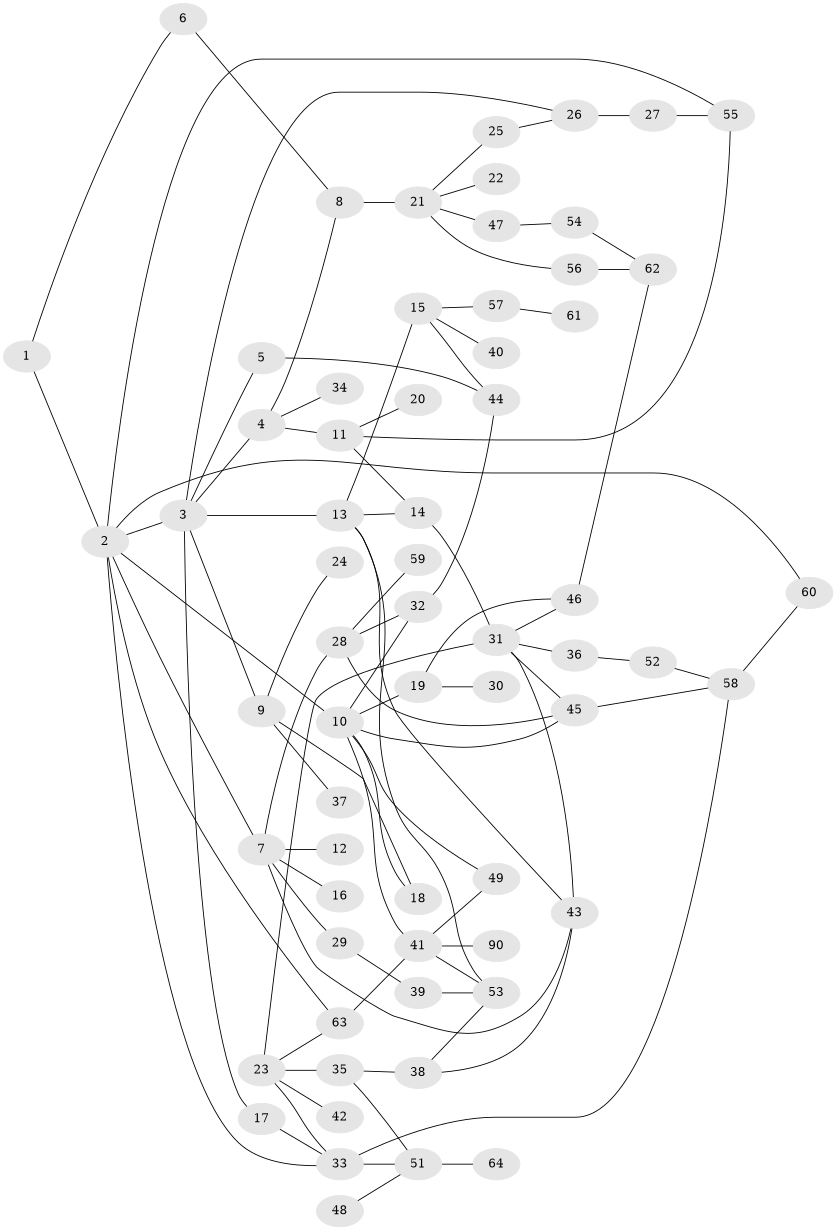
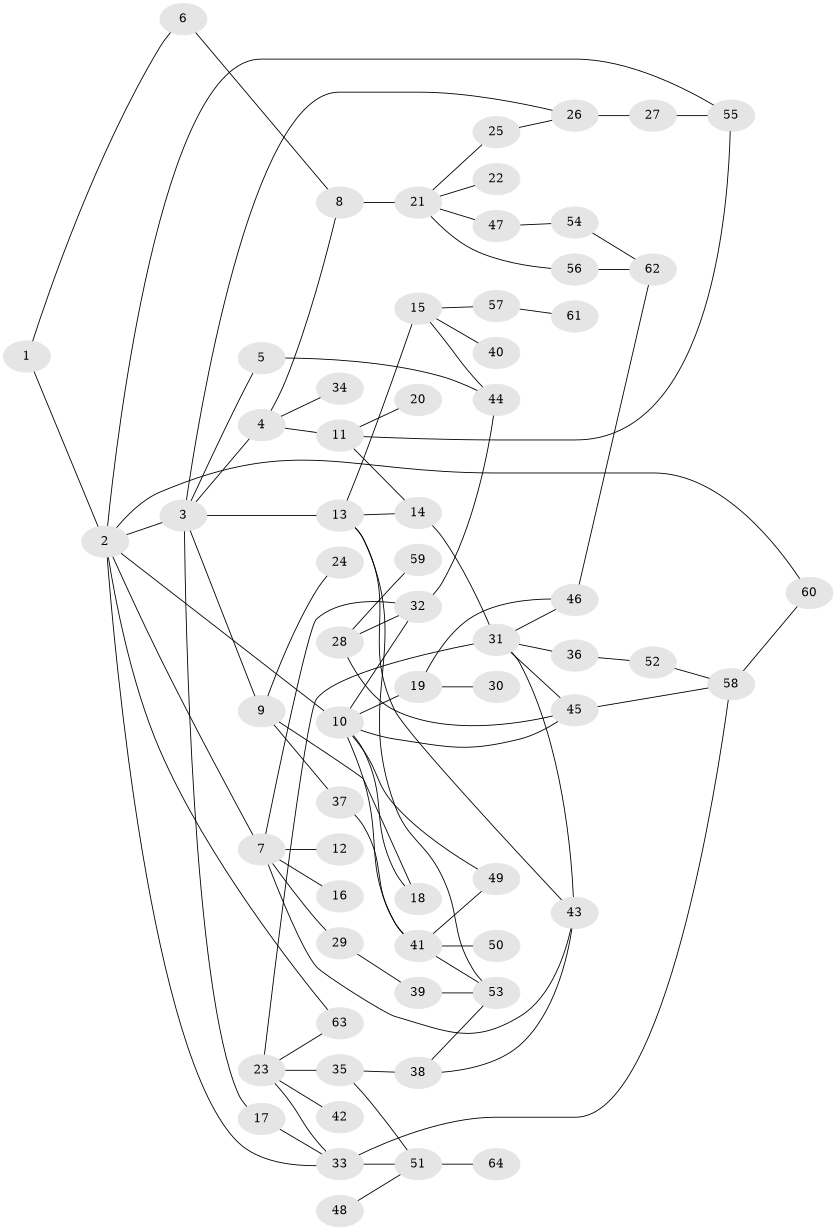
(285, 751) -> (299, 678)
(496, 946) -> (496, 946)
(379, 985) -> (379, 874)
